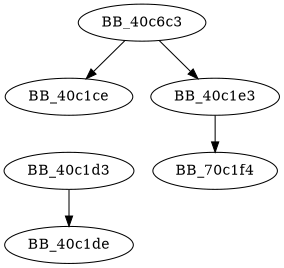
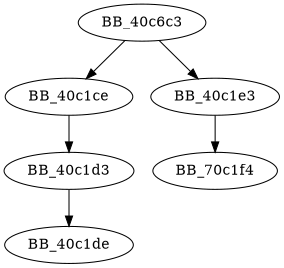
none -> (69, 129)
